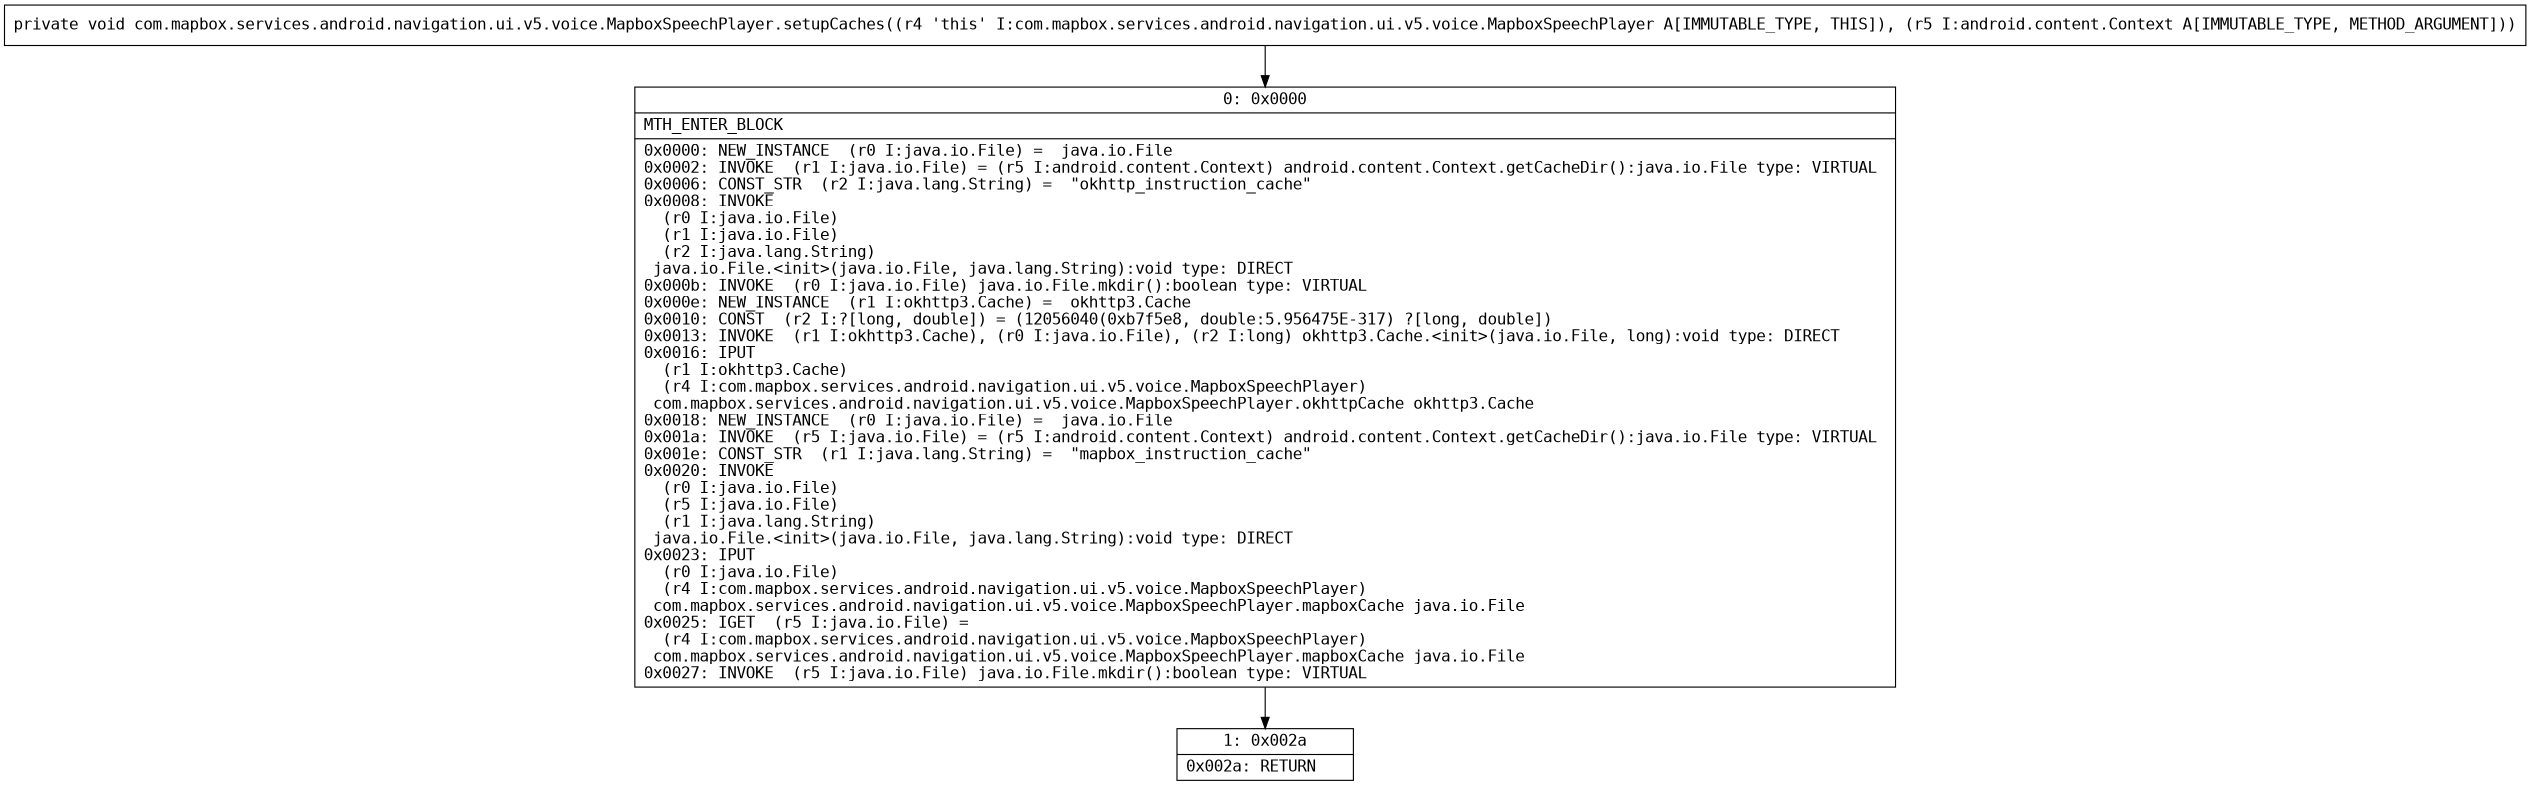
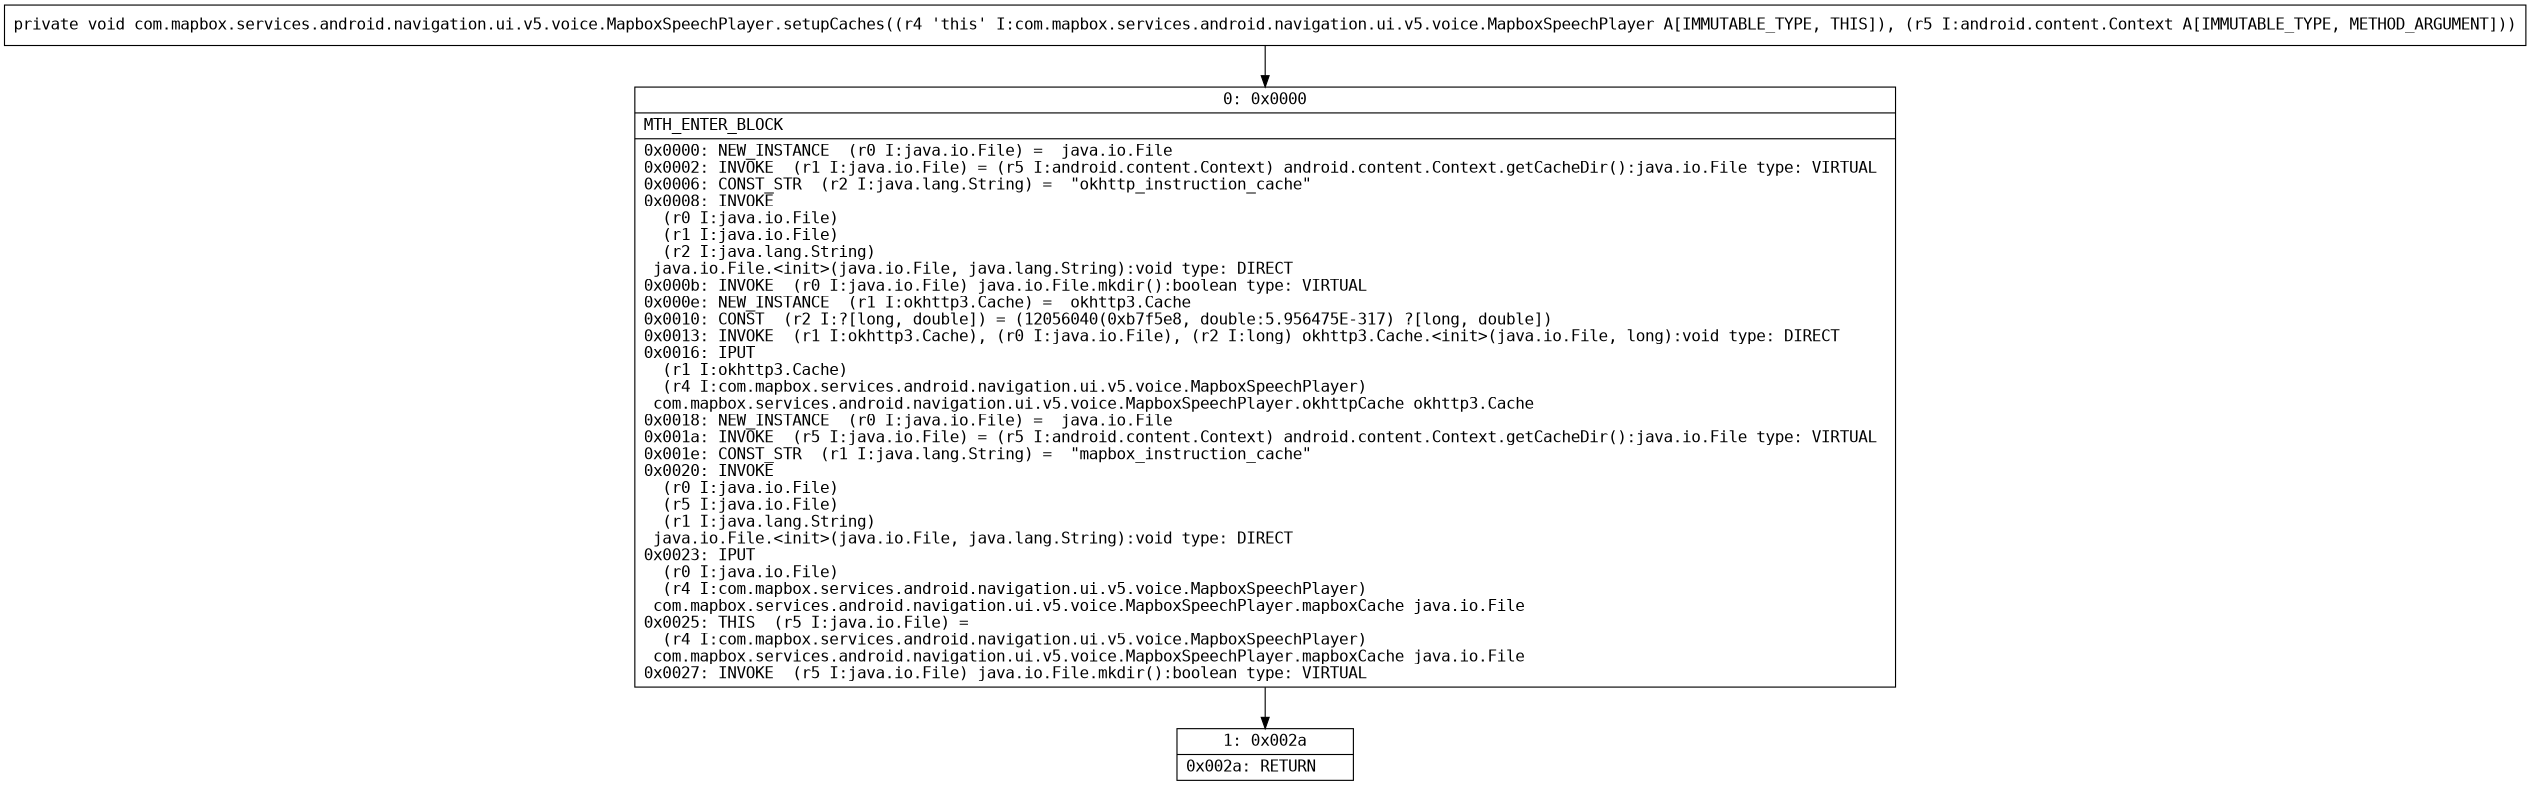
(811, 623) -> (811, 623)
